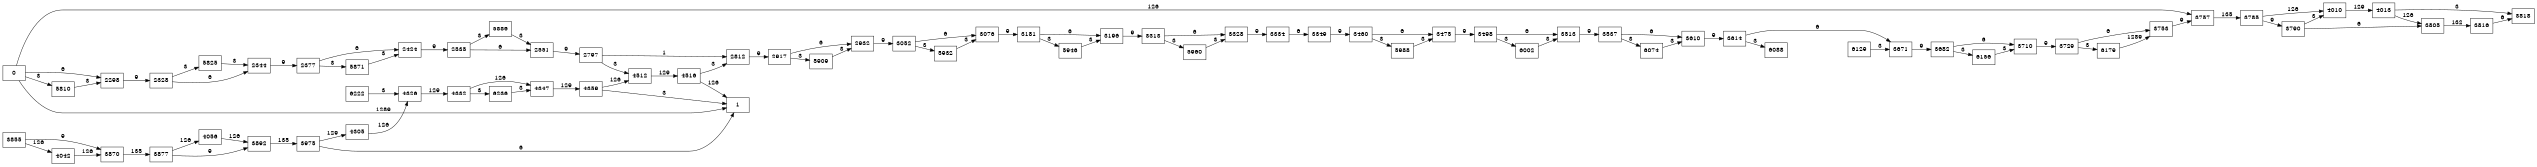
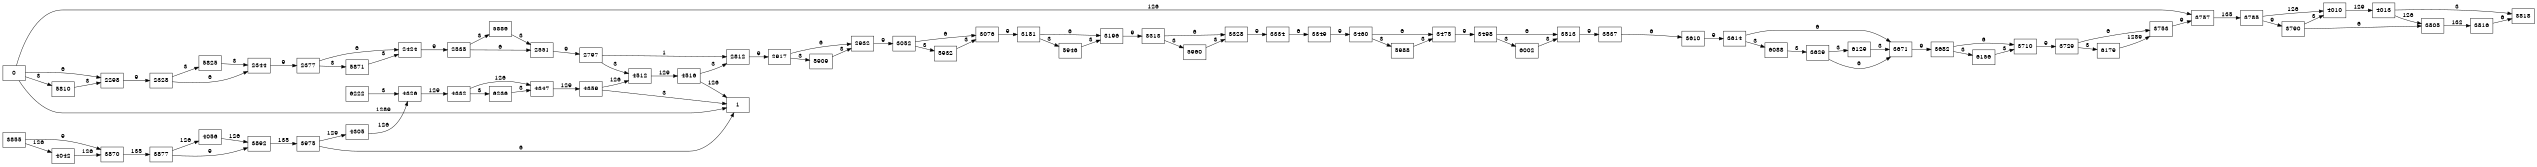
(1652, 51) -> none
none -> (1818, 53)
